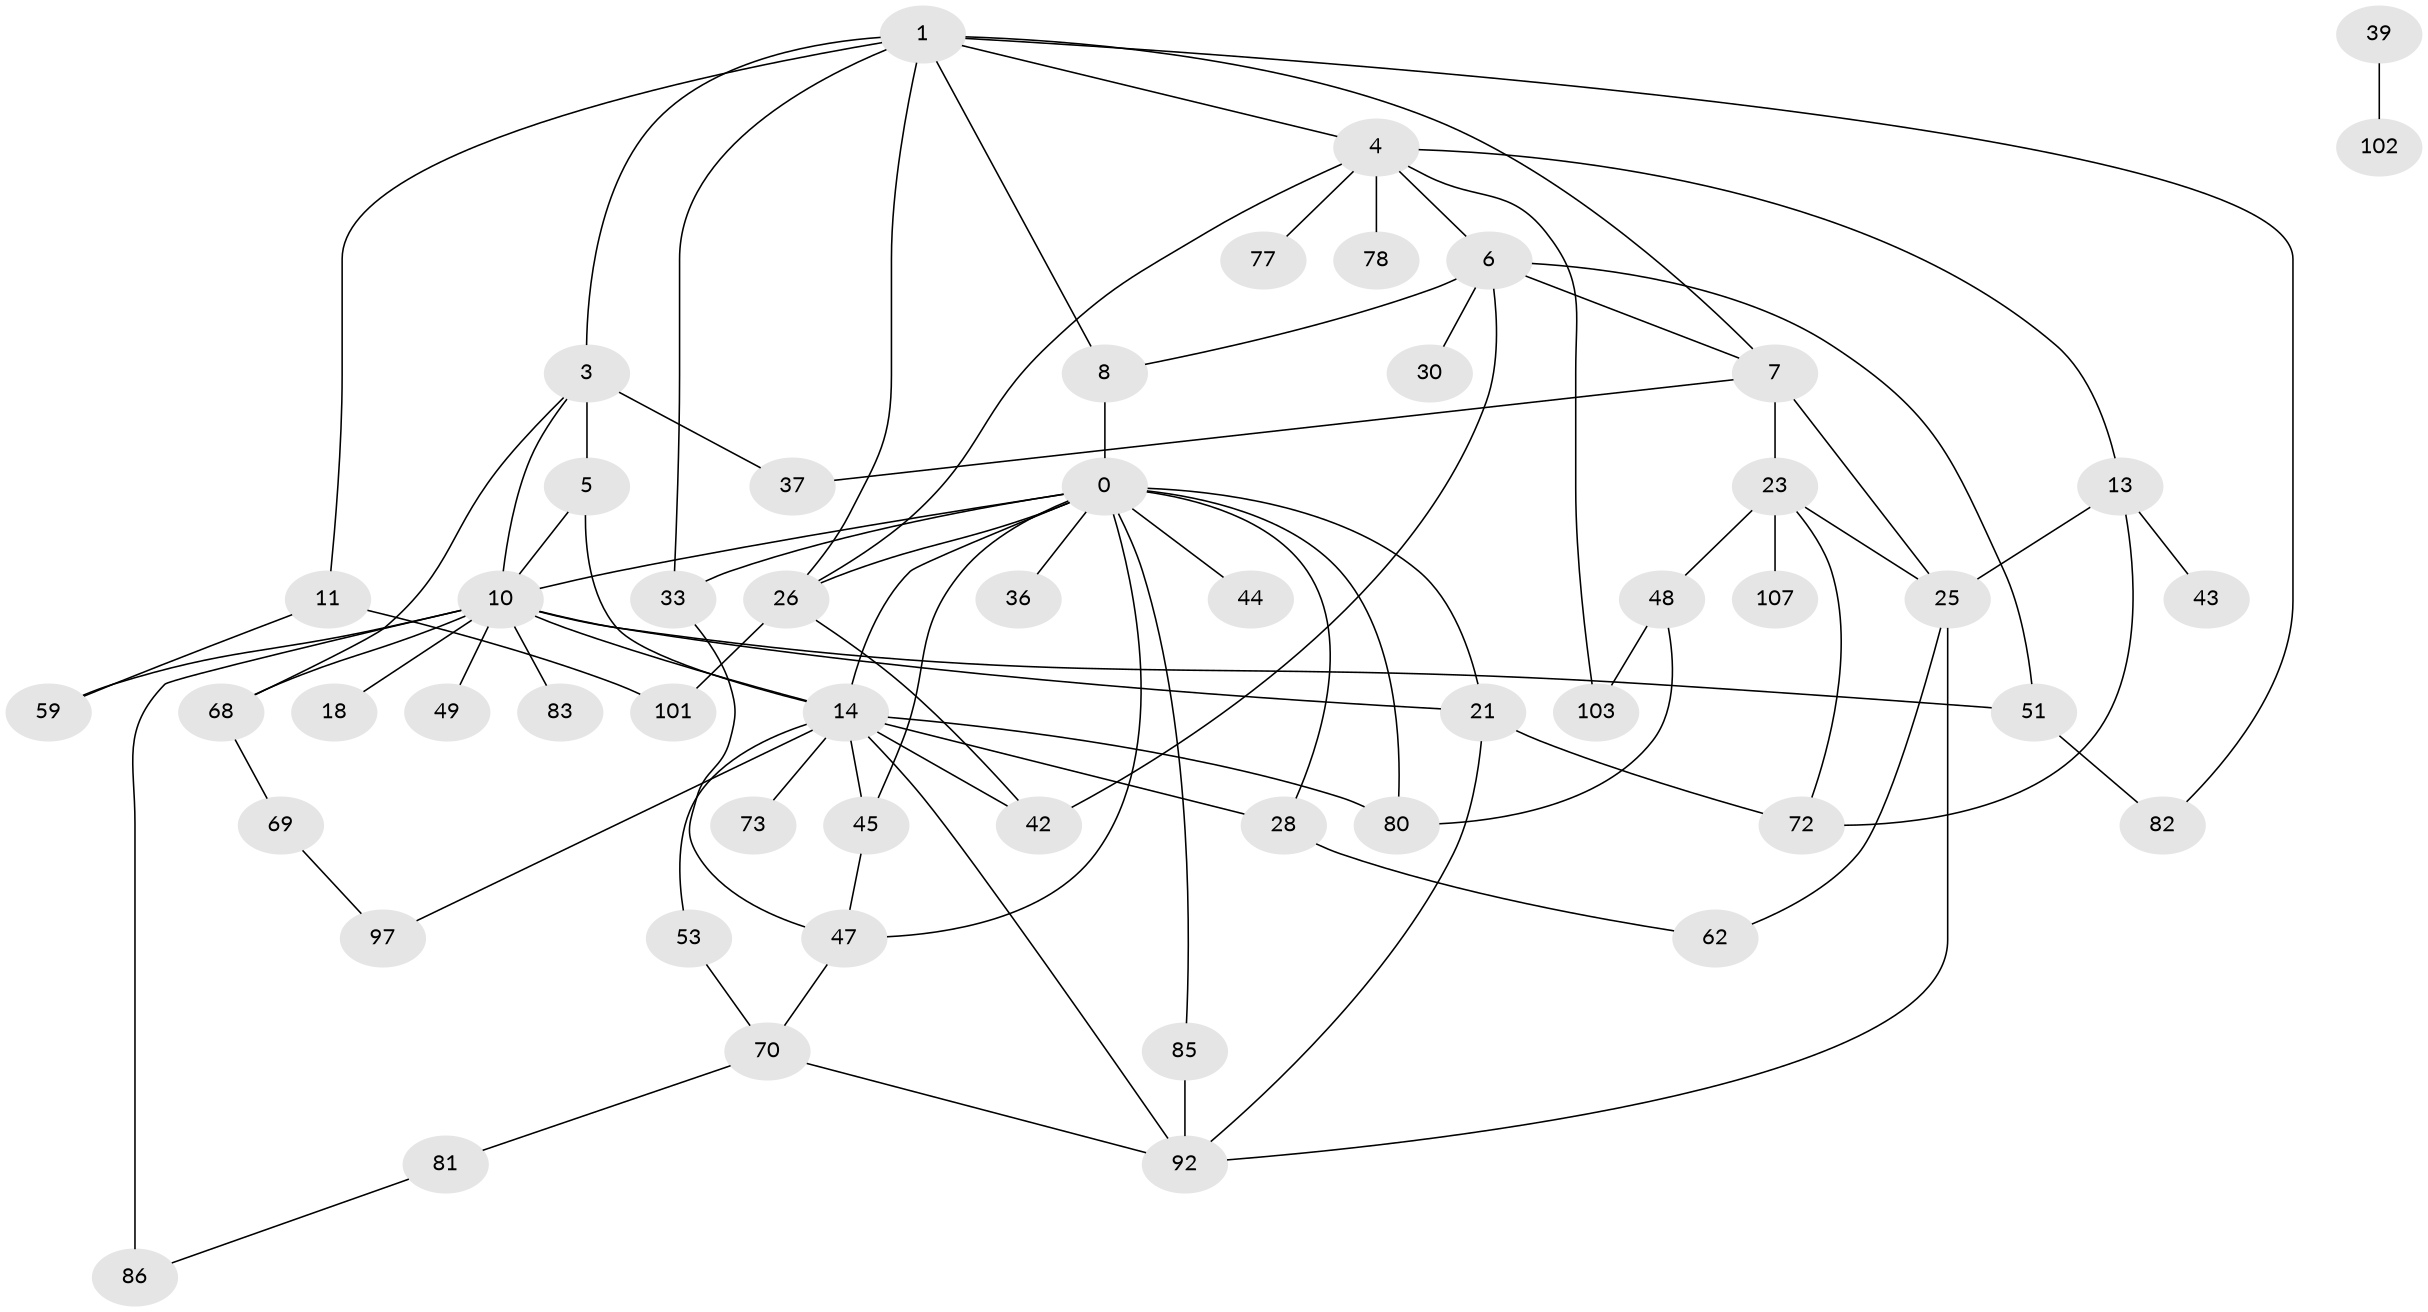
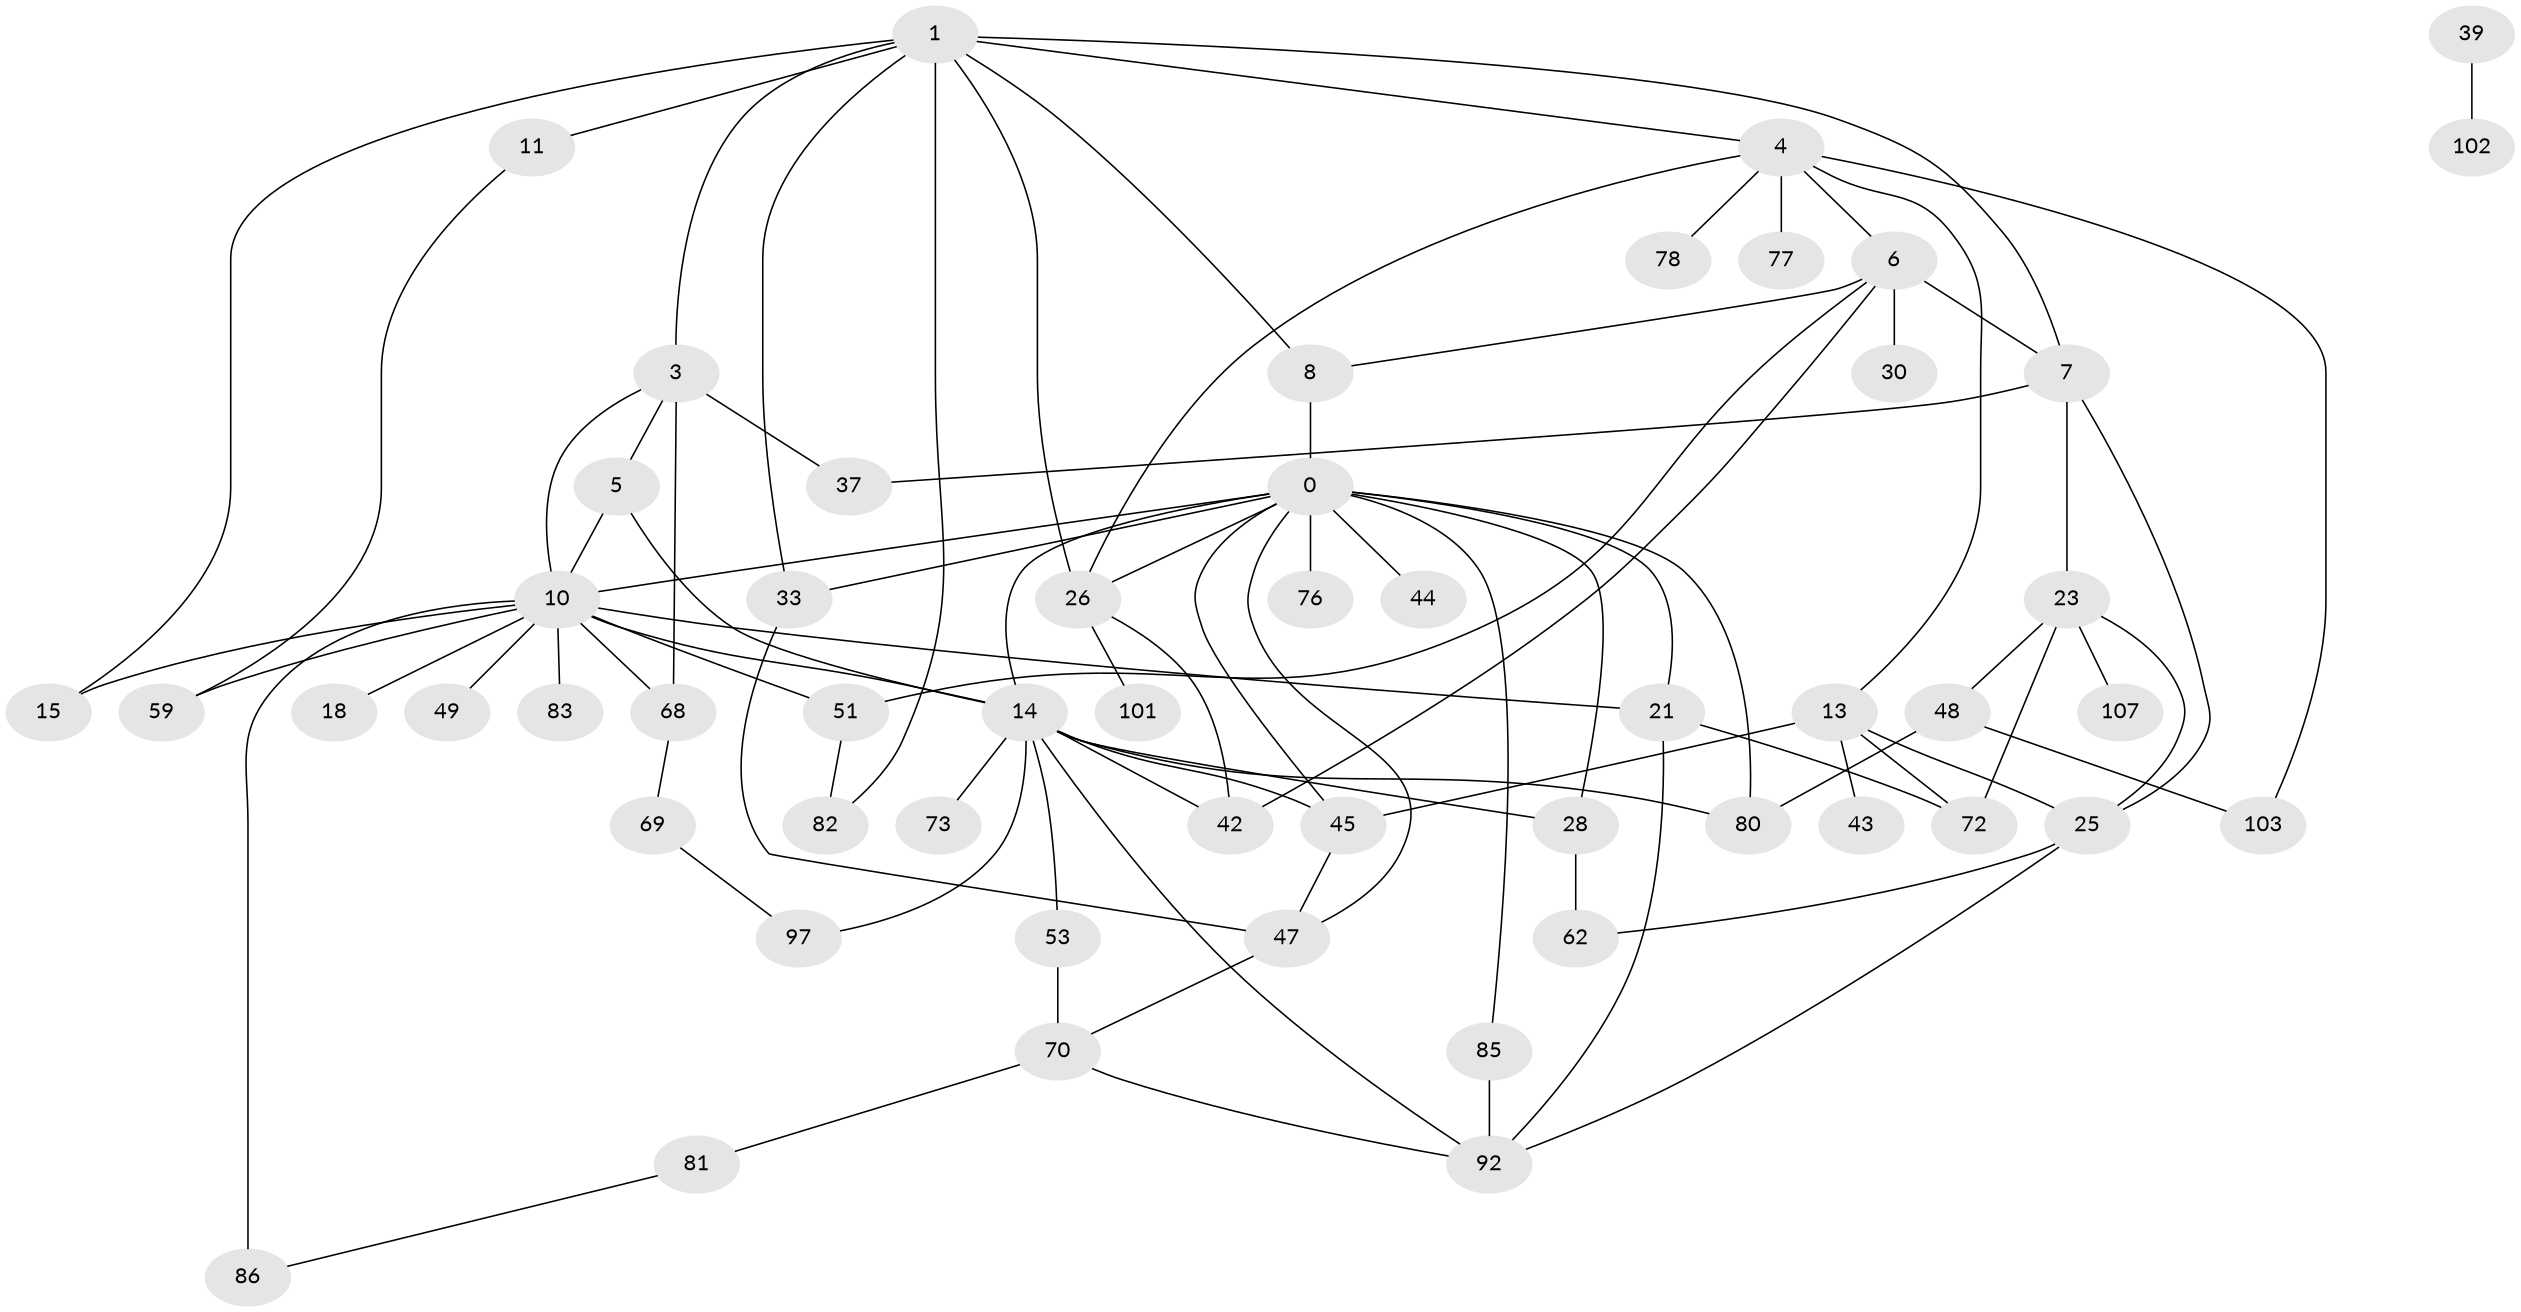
(1019, 600) -> (1310, 600)
(505, 647) -> none
none -> (49, 713)
none -> (1600, 767)
